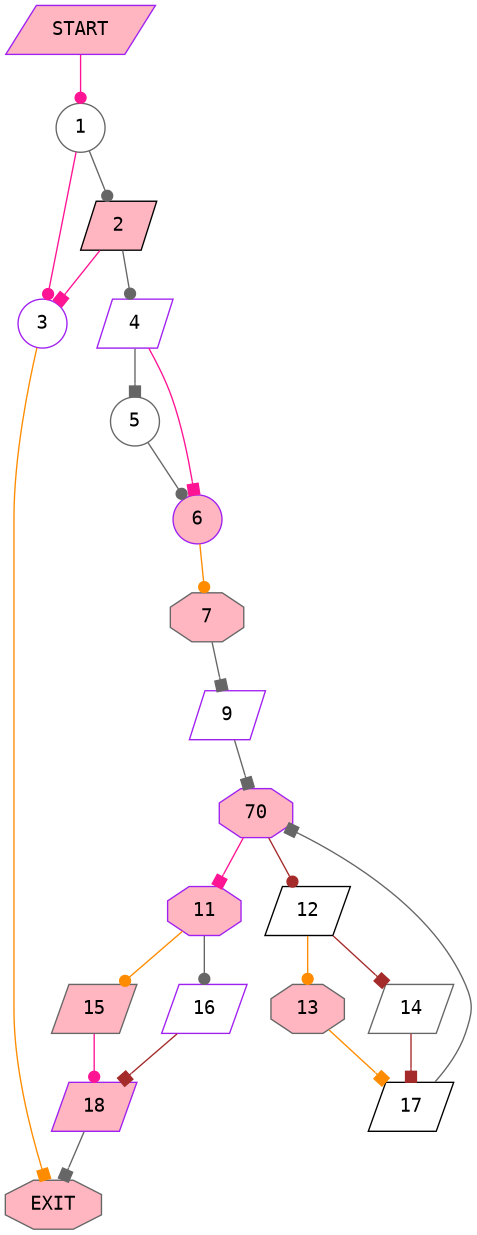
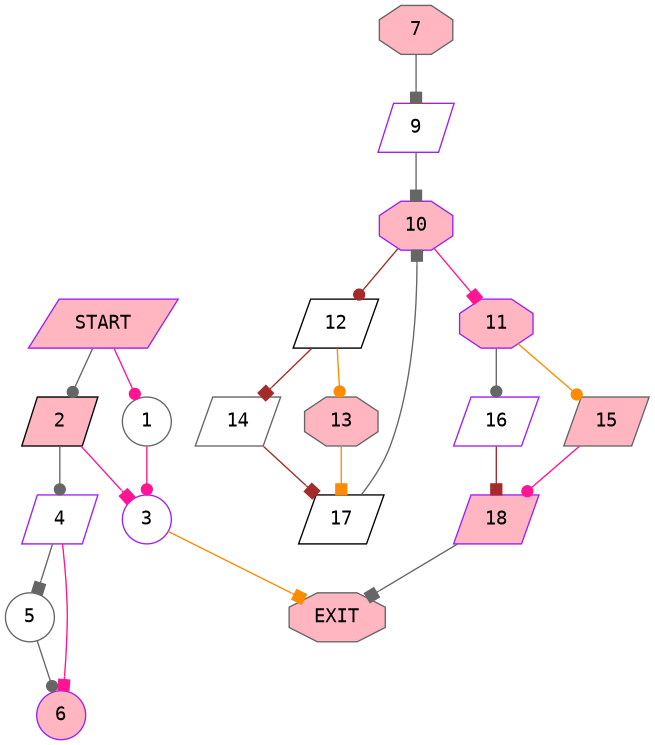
(97, 171) -> (84, 368)
(202, 563) -> none
(256, 813) -> (416, 226)
